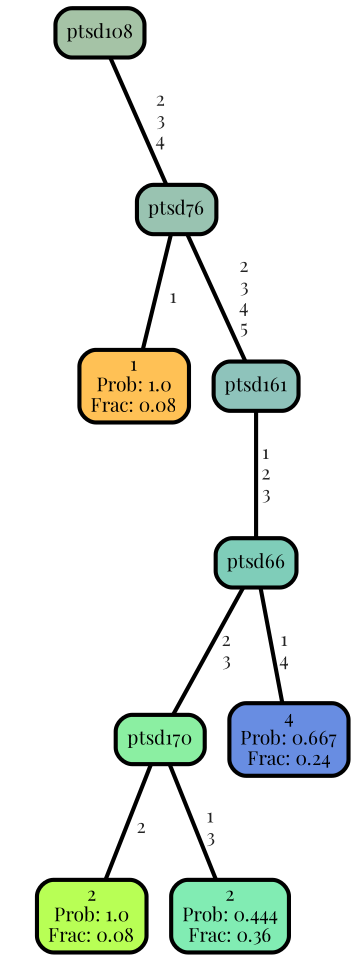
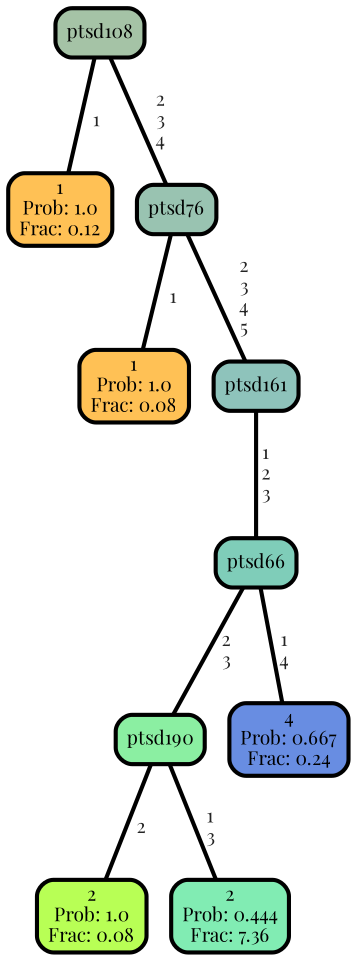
none -> (60, 210)
(160, 740) -> (160, 740)
(230, 916) -> (230, 916)
